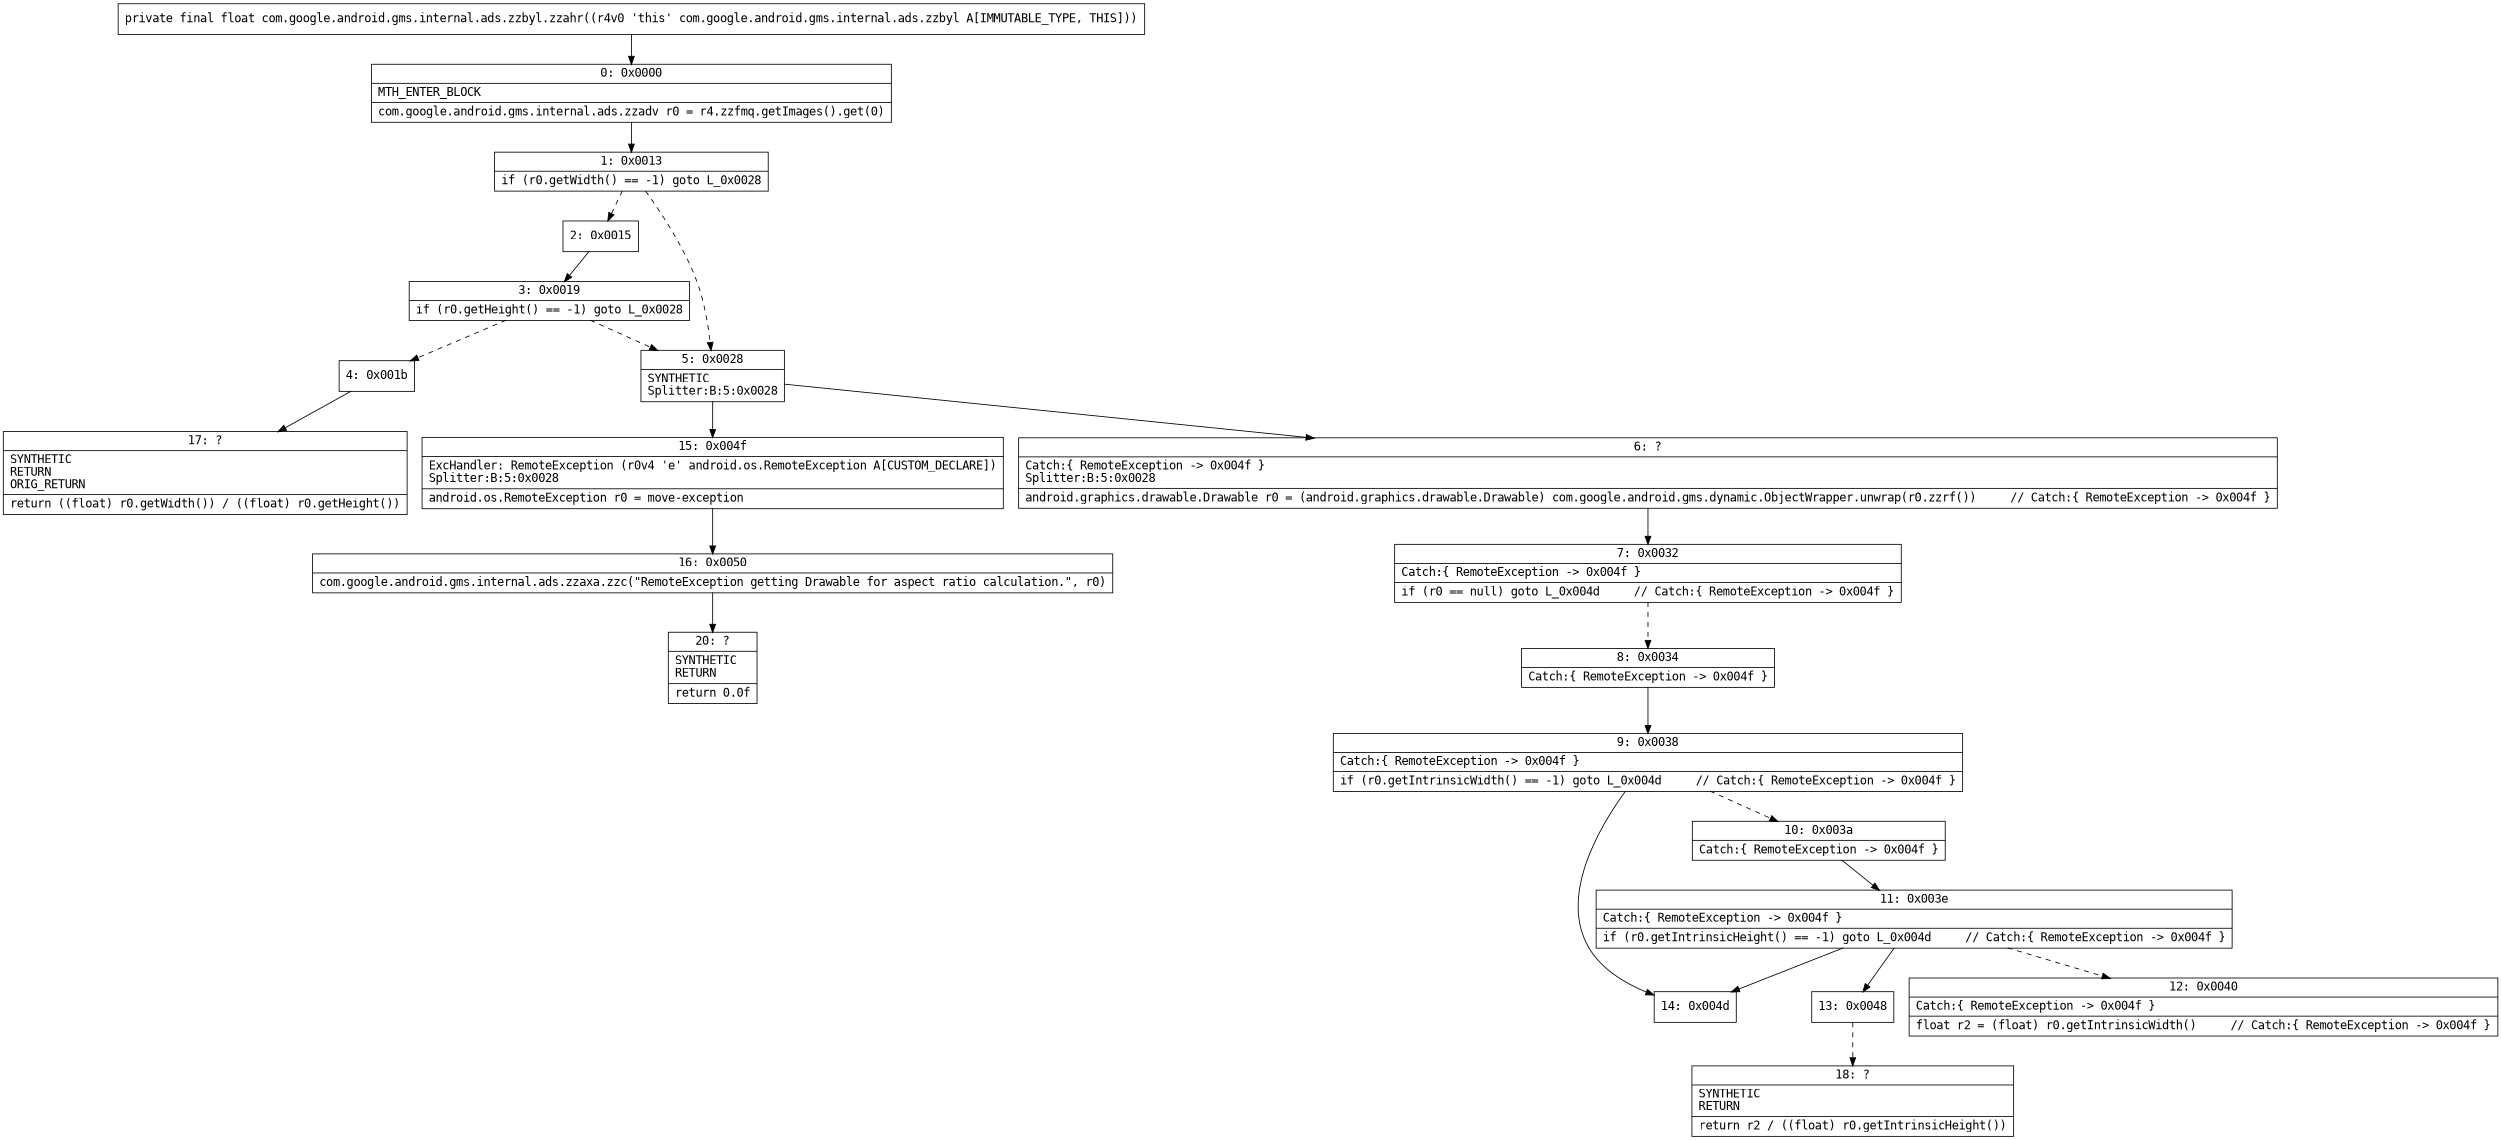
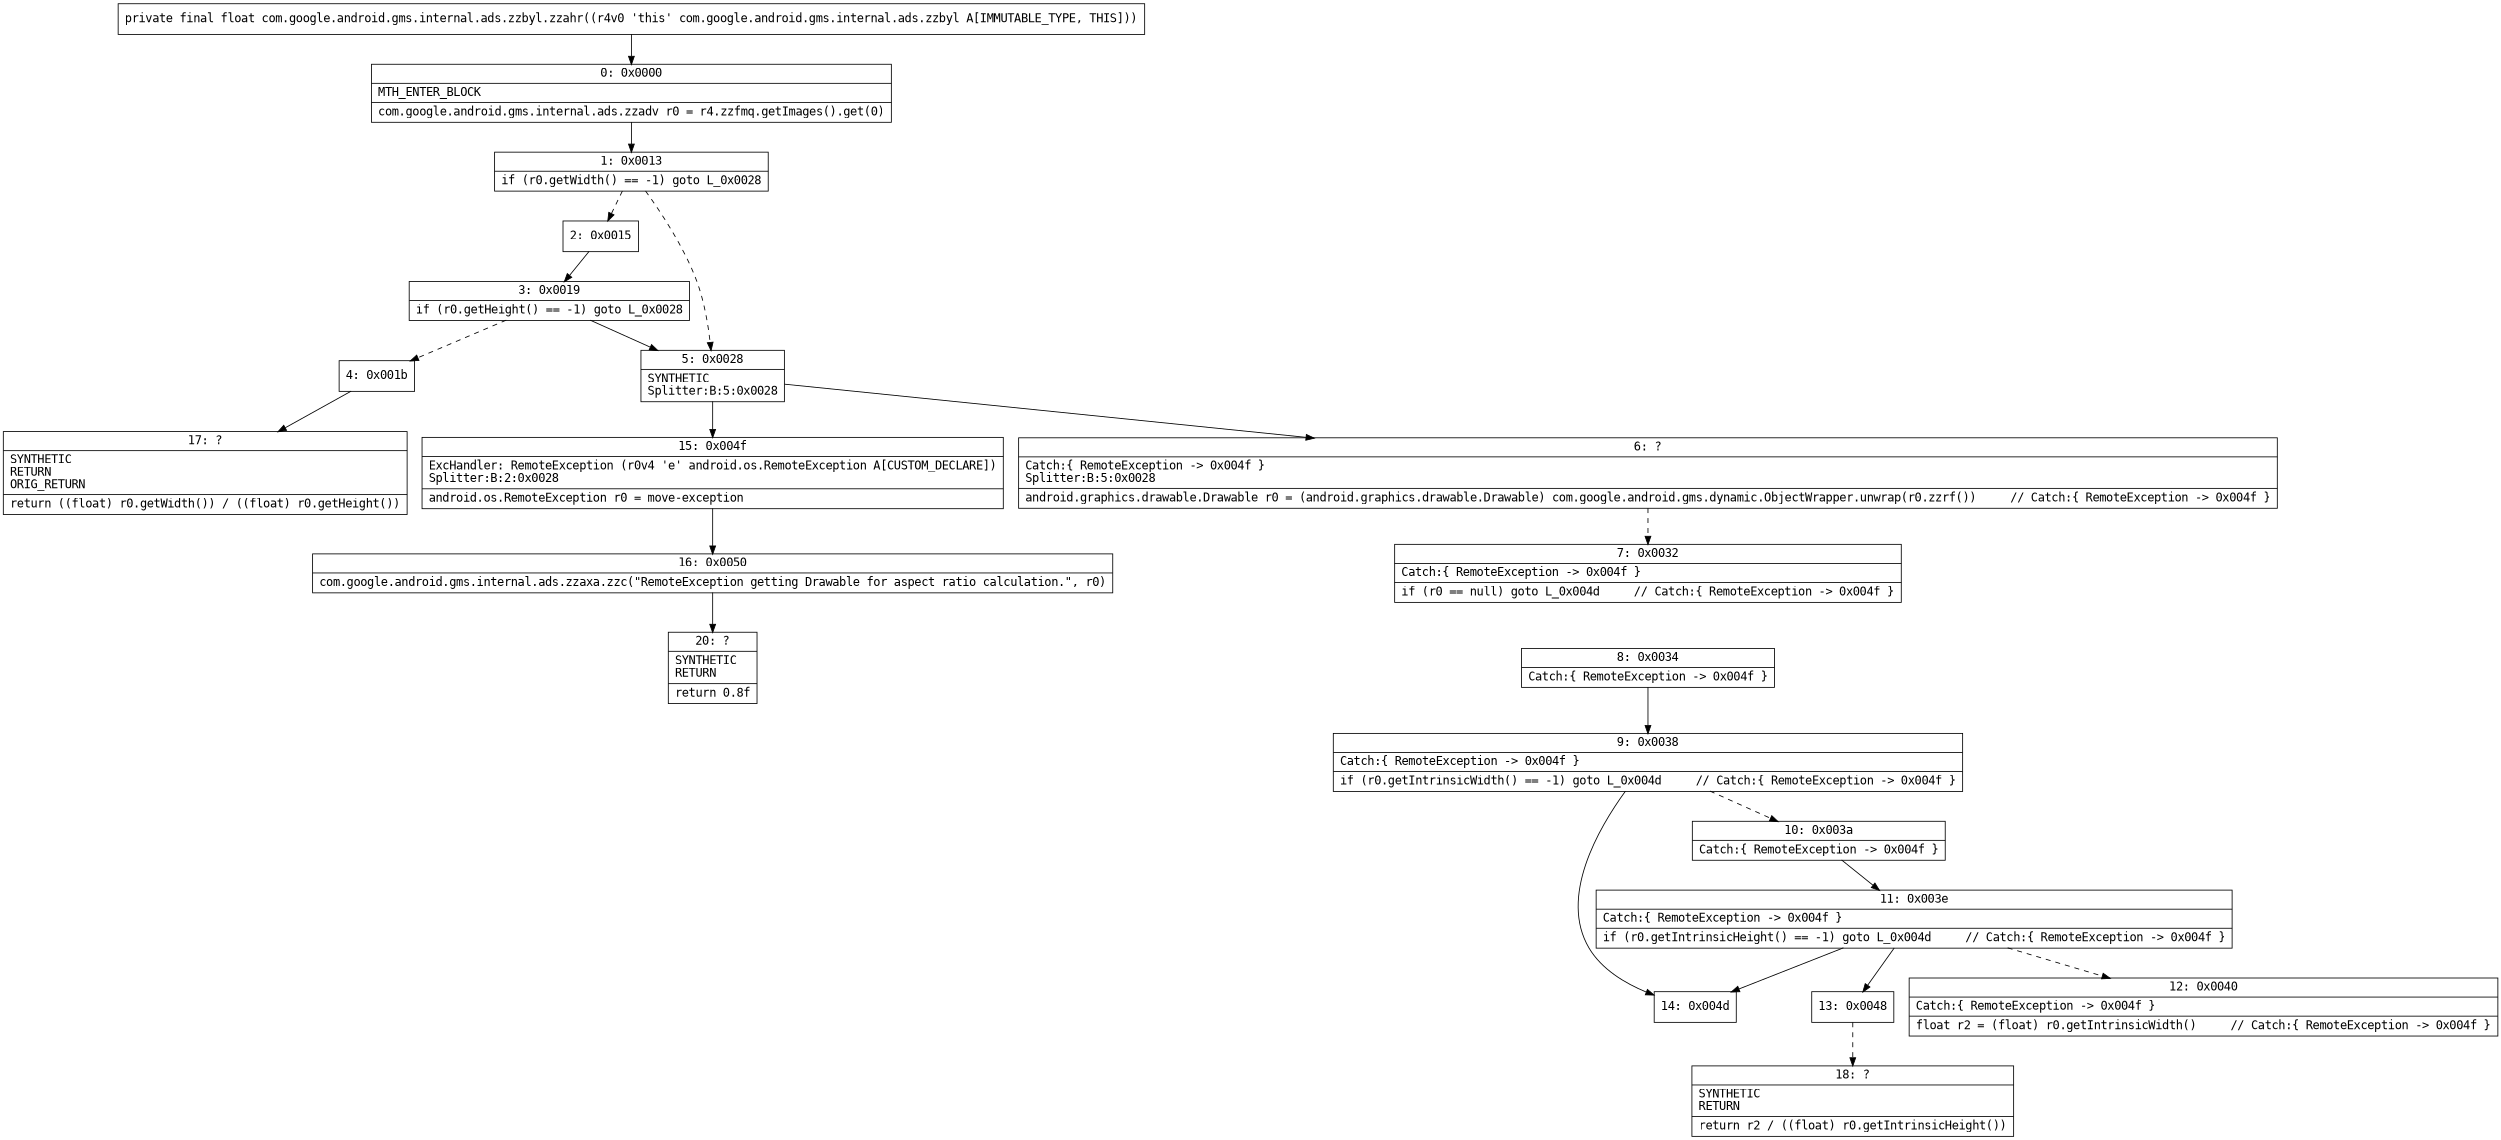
(620, 334) -> (620, 334)
(494, 478) -> (494, 478)
(1648, 522) -> (1648, 522)
(1648, 621) -> none
(713, 693) -> (713, 693)
